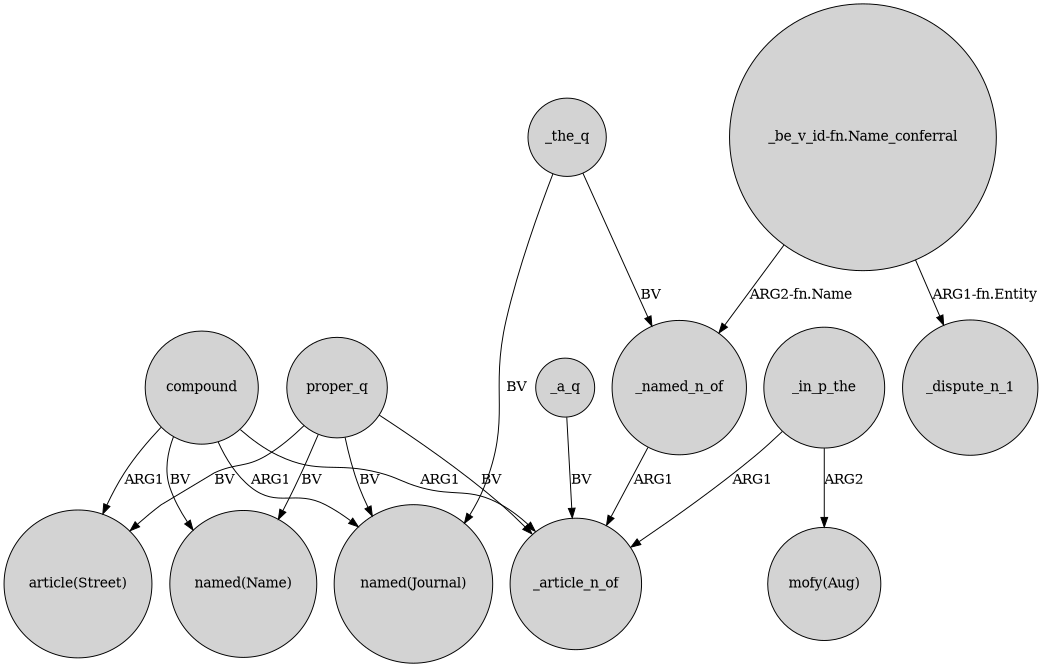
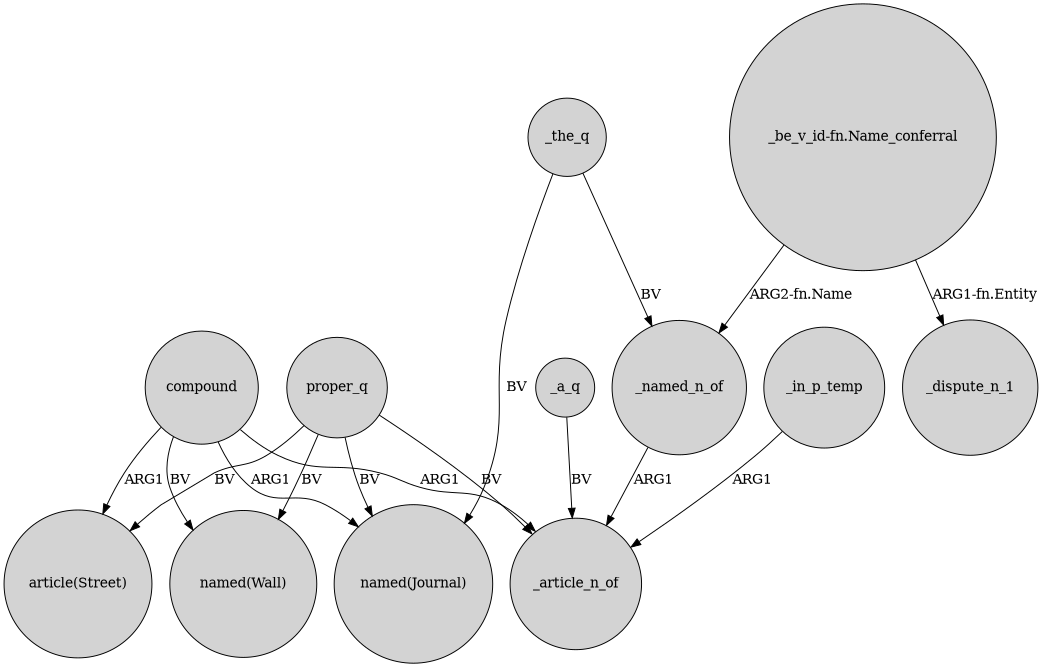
(824, 388) -> (824, 388)
(243, 584) -> (243, 584)
(824, 584) -> none
